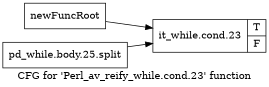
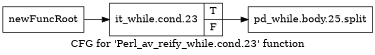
(136, 46) -> (232, 20)
